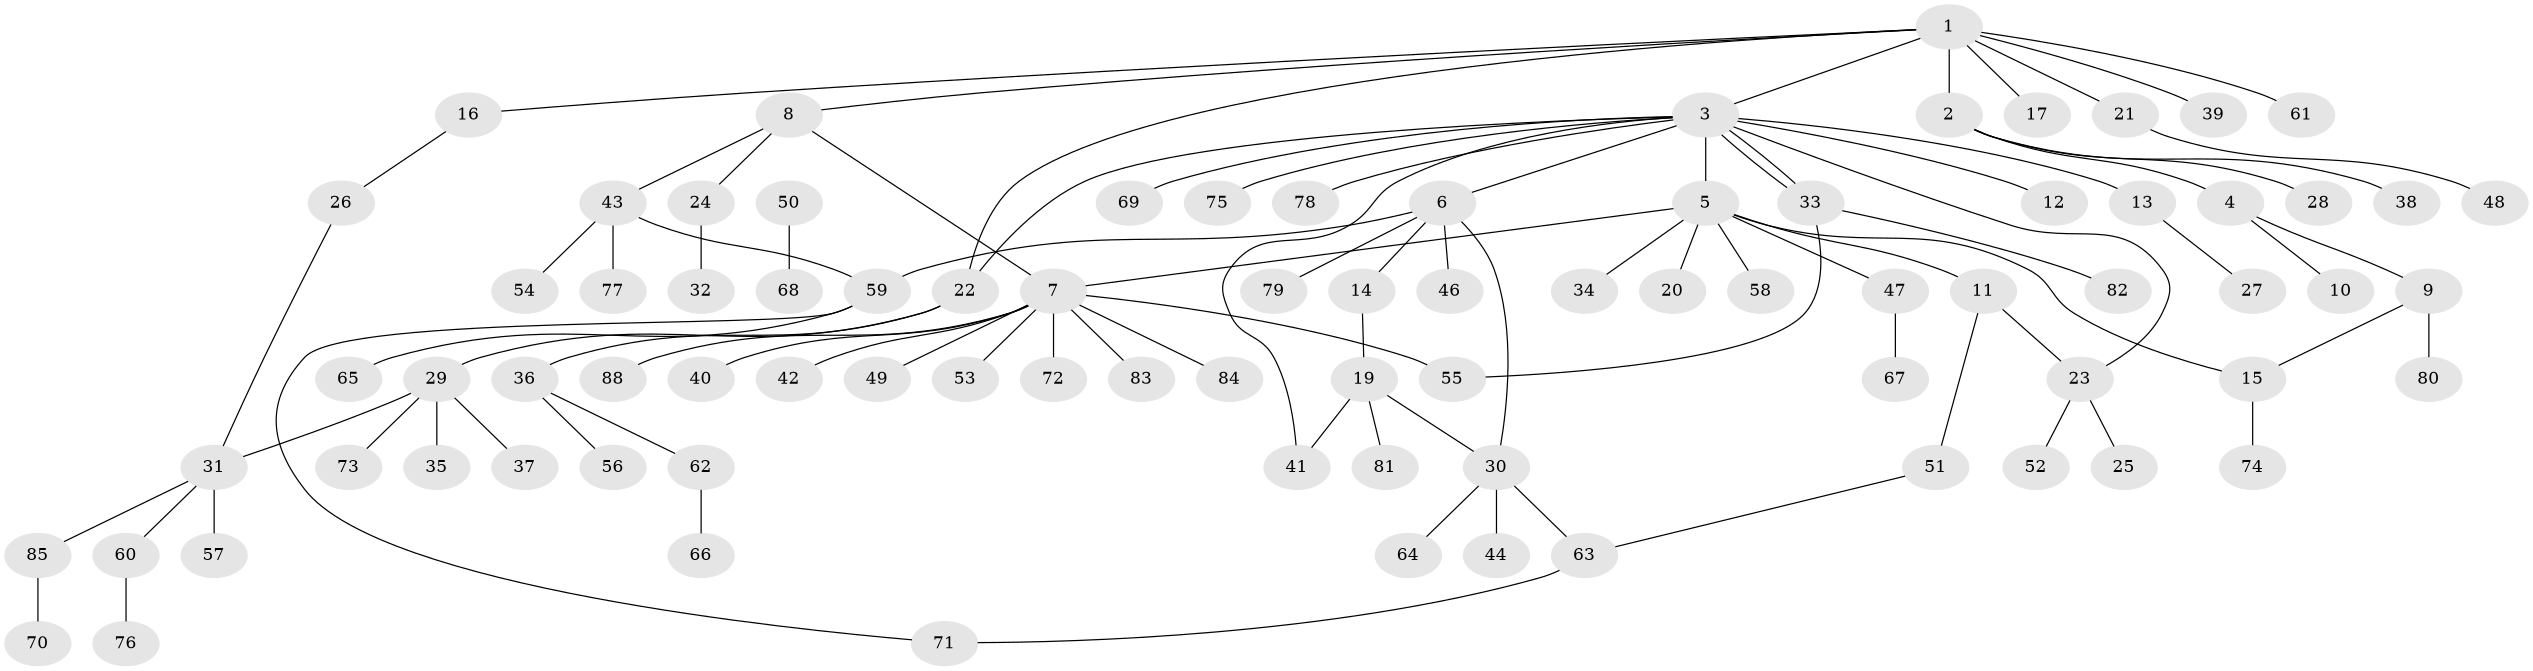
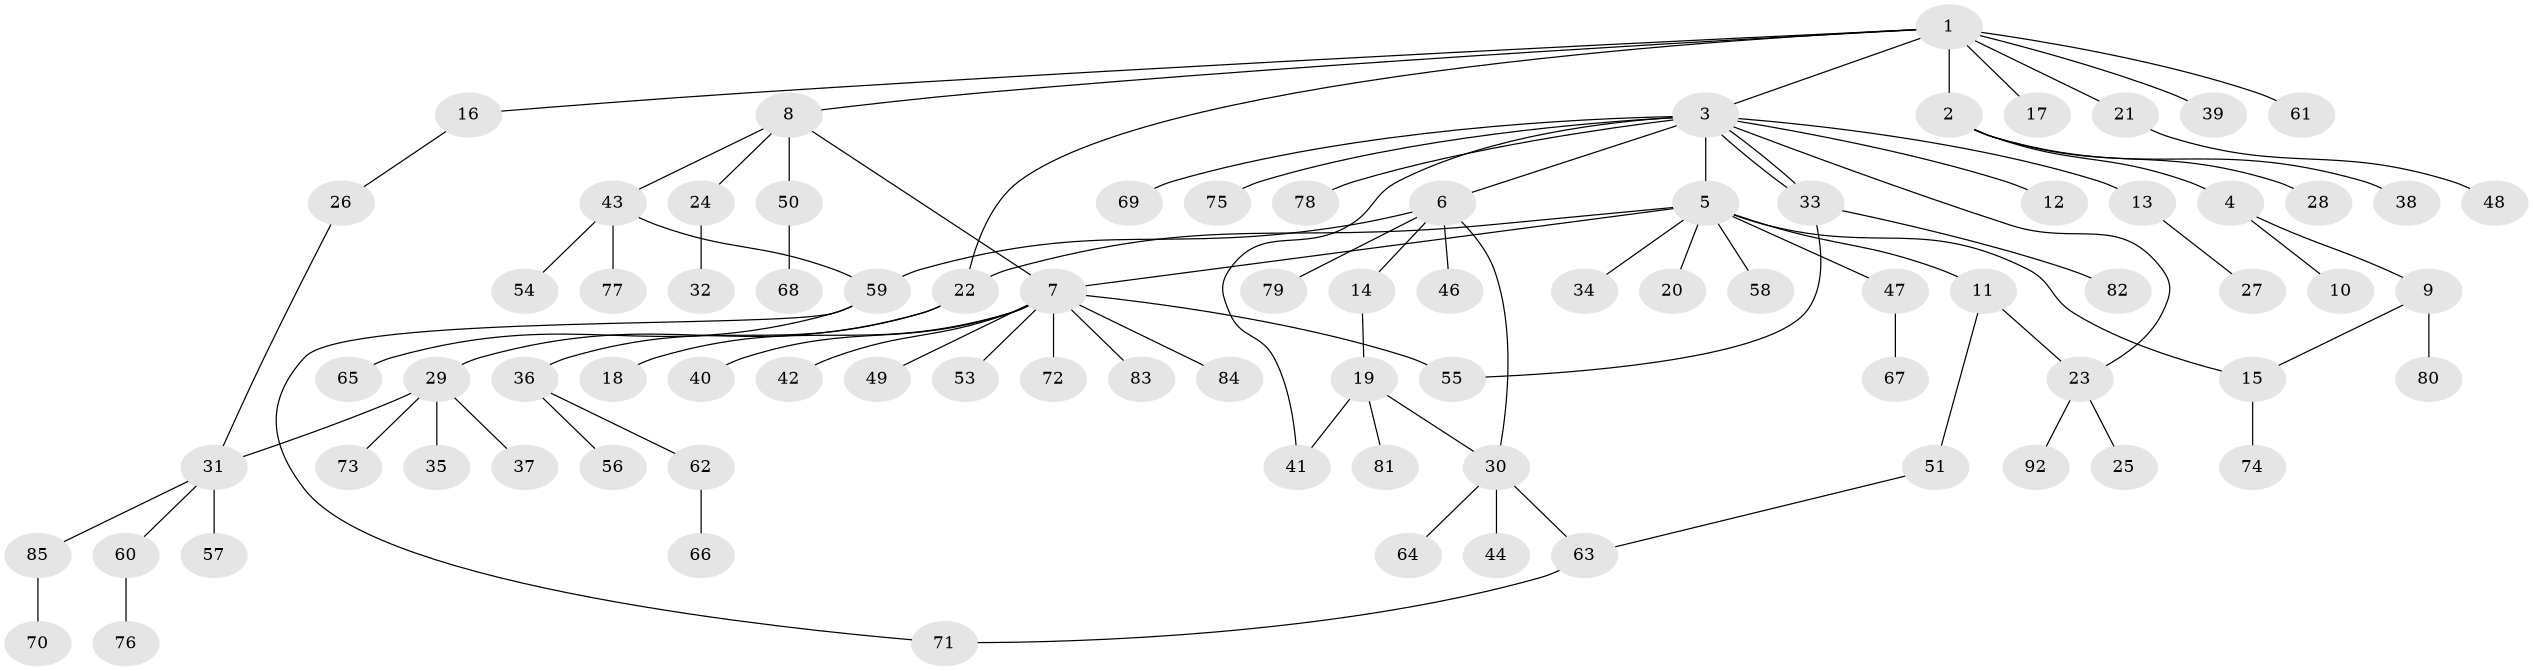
(1307, 139) -> (1364, 232)
none -> (789, 159)
(613, 379) -> (613, 379)
(2036, 467) -> (2036, 467)
